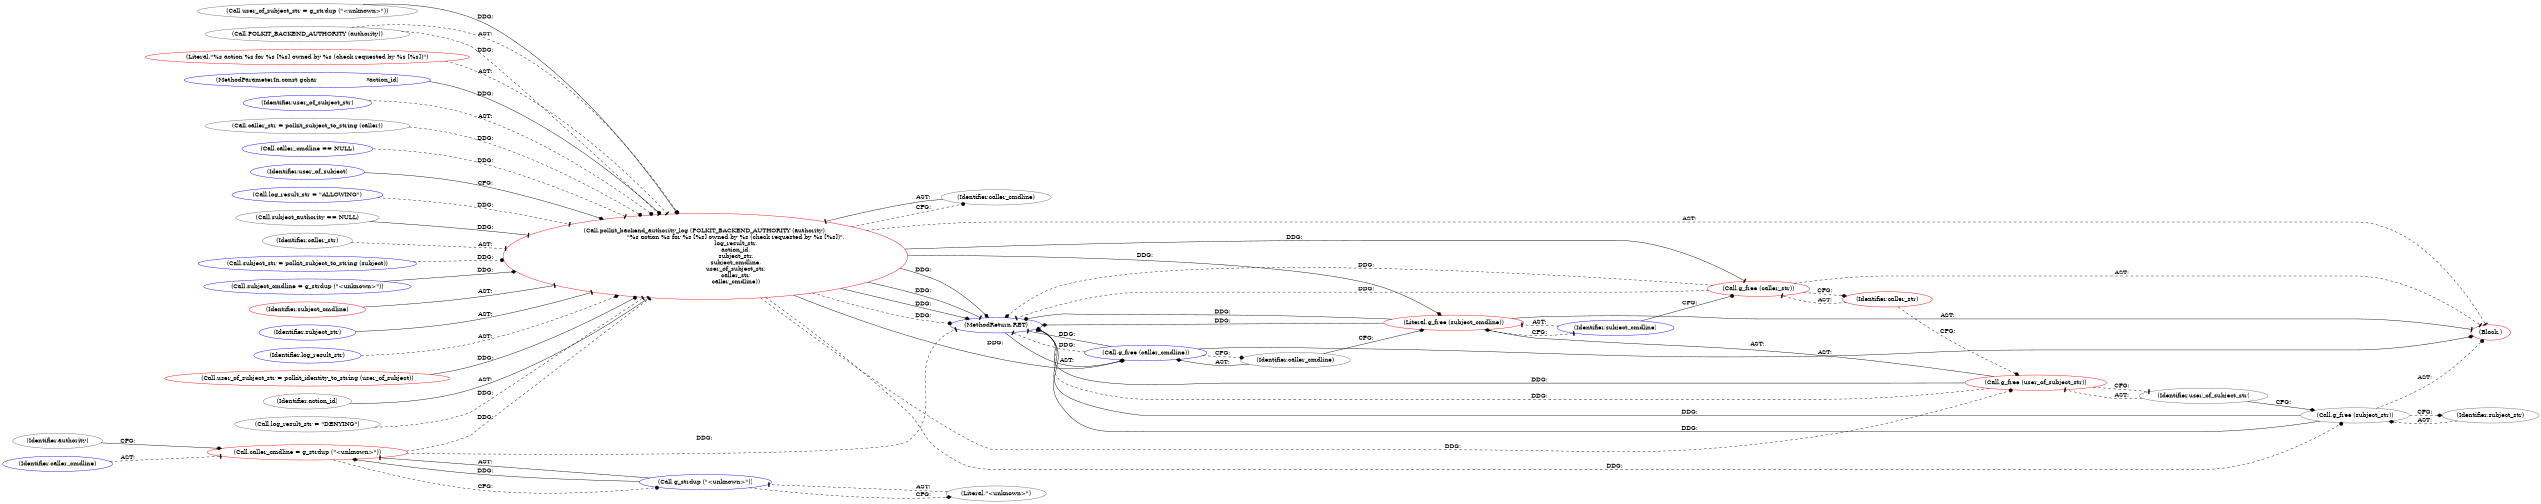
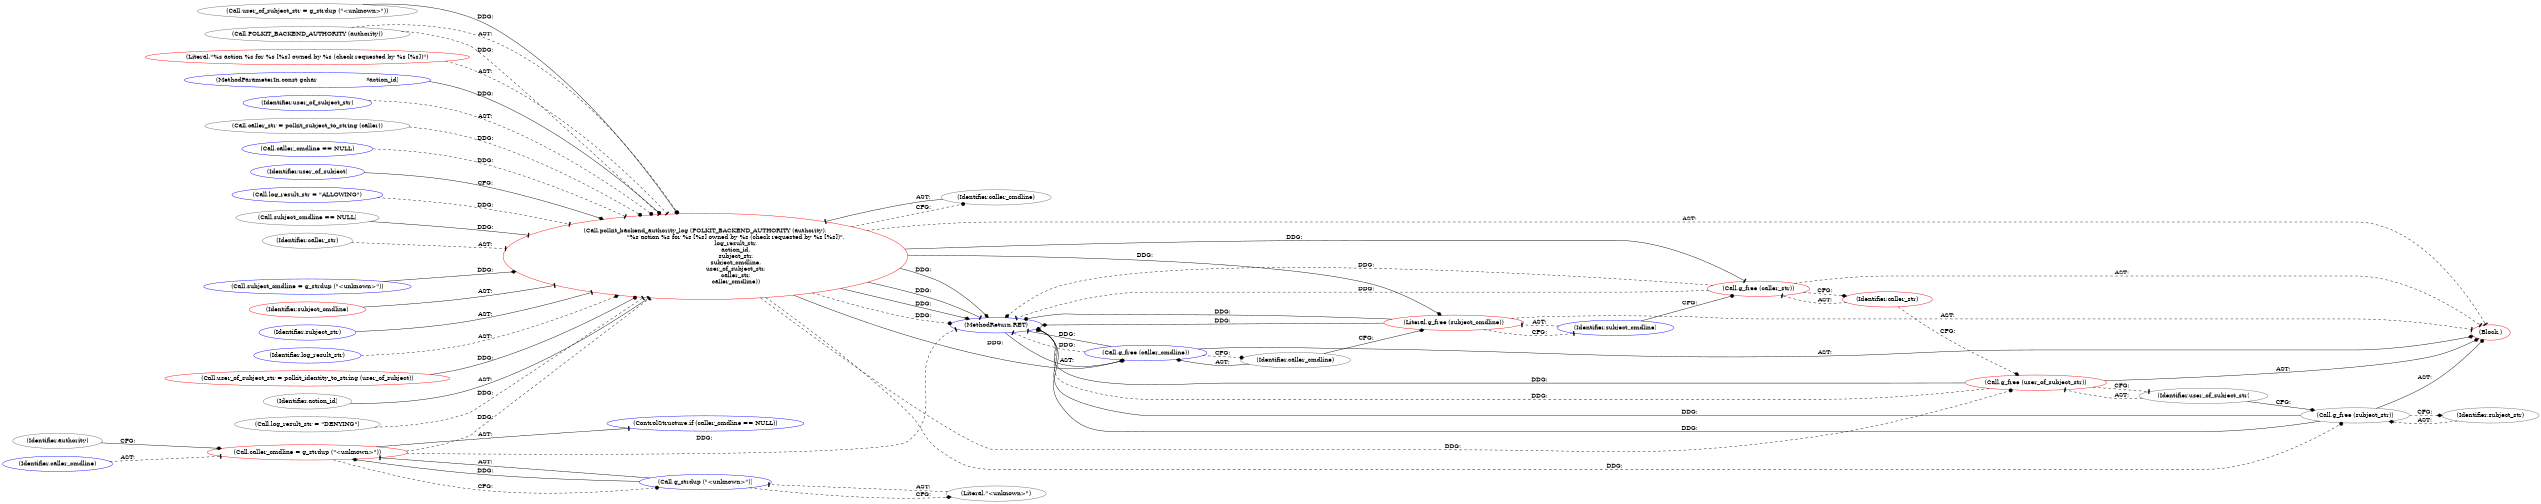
(307, 218) -> (307, 218)
(307, 264) -> none
(1991, 319) -> (1991, 319)
(1742, 349) -> (2291, 372)
(2433, 382) -> (2433, 382)
none -> (705, 423)
